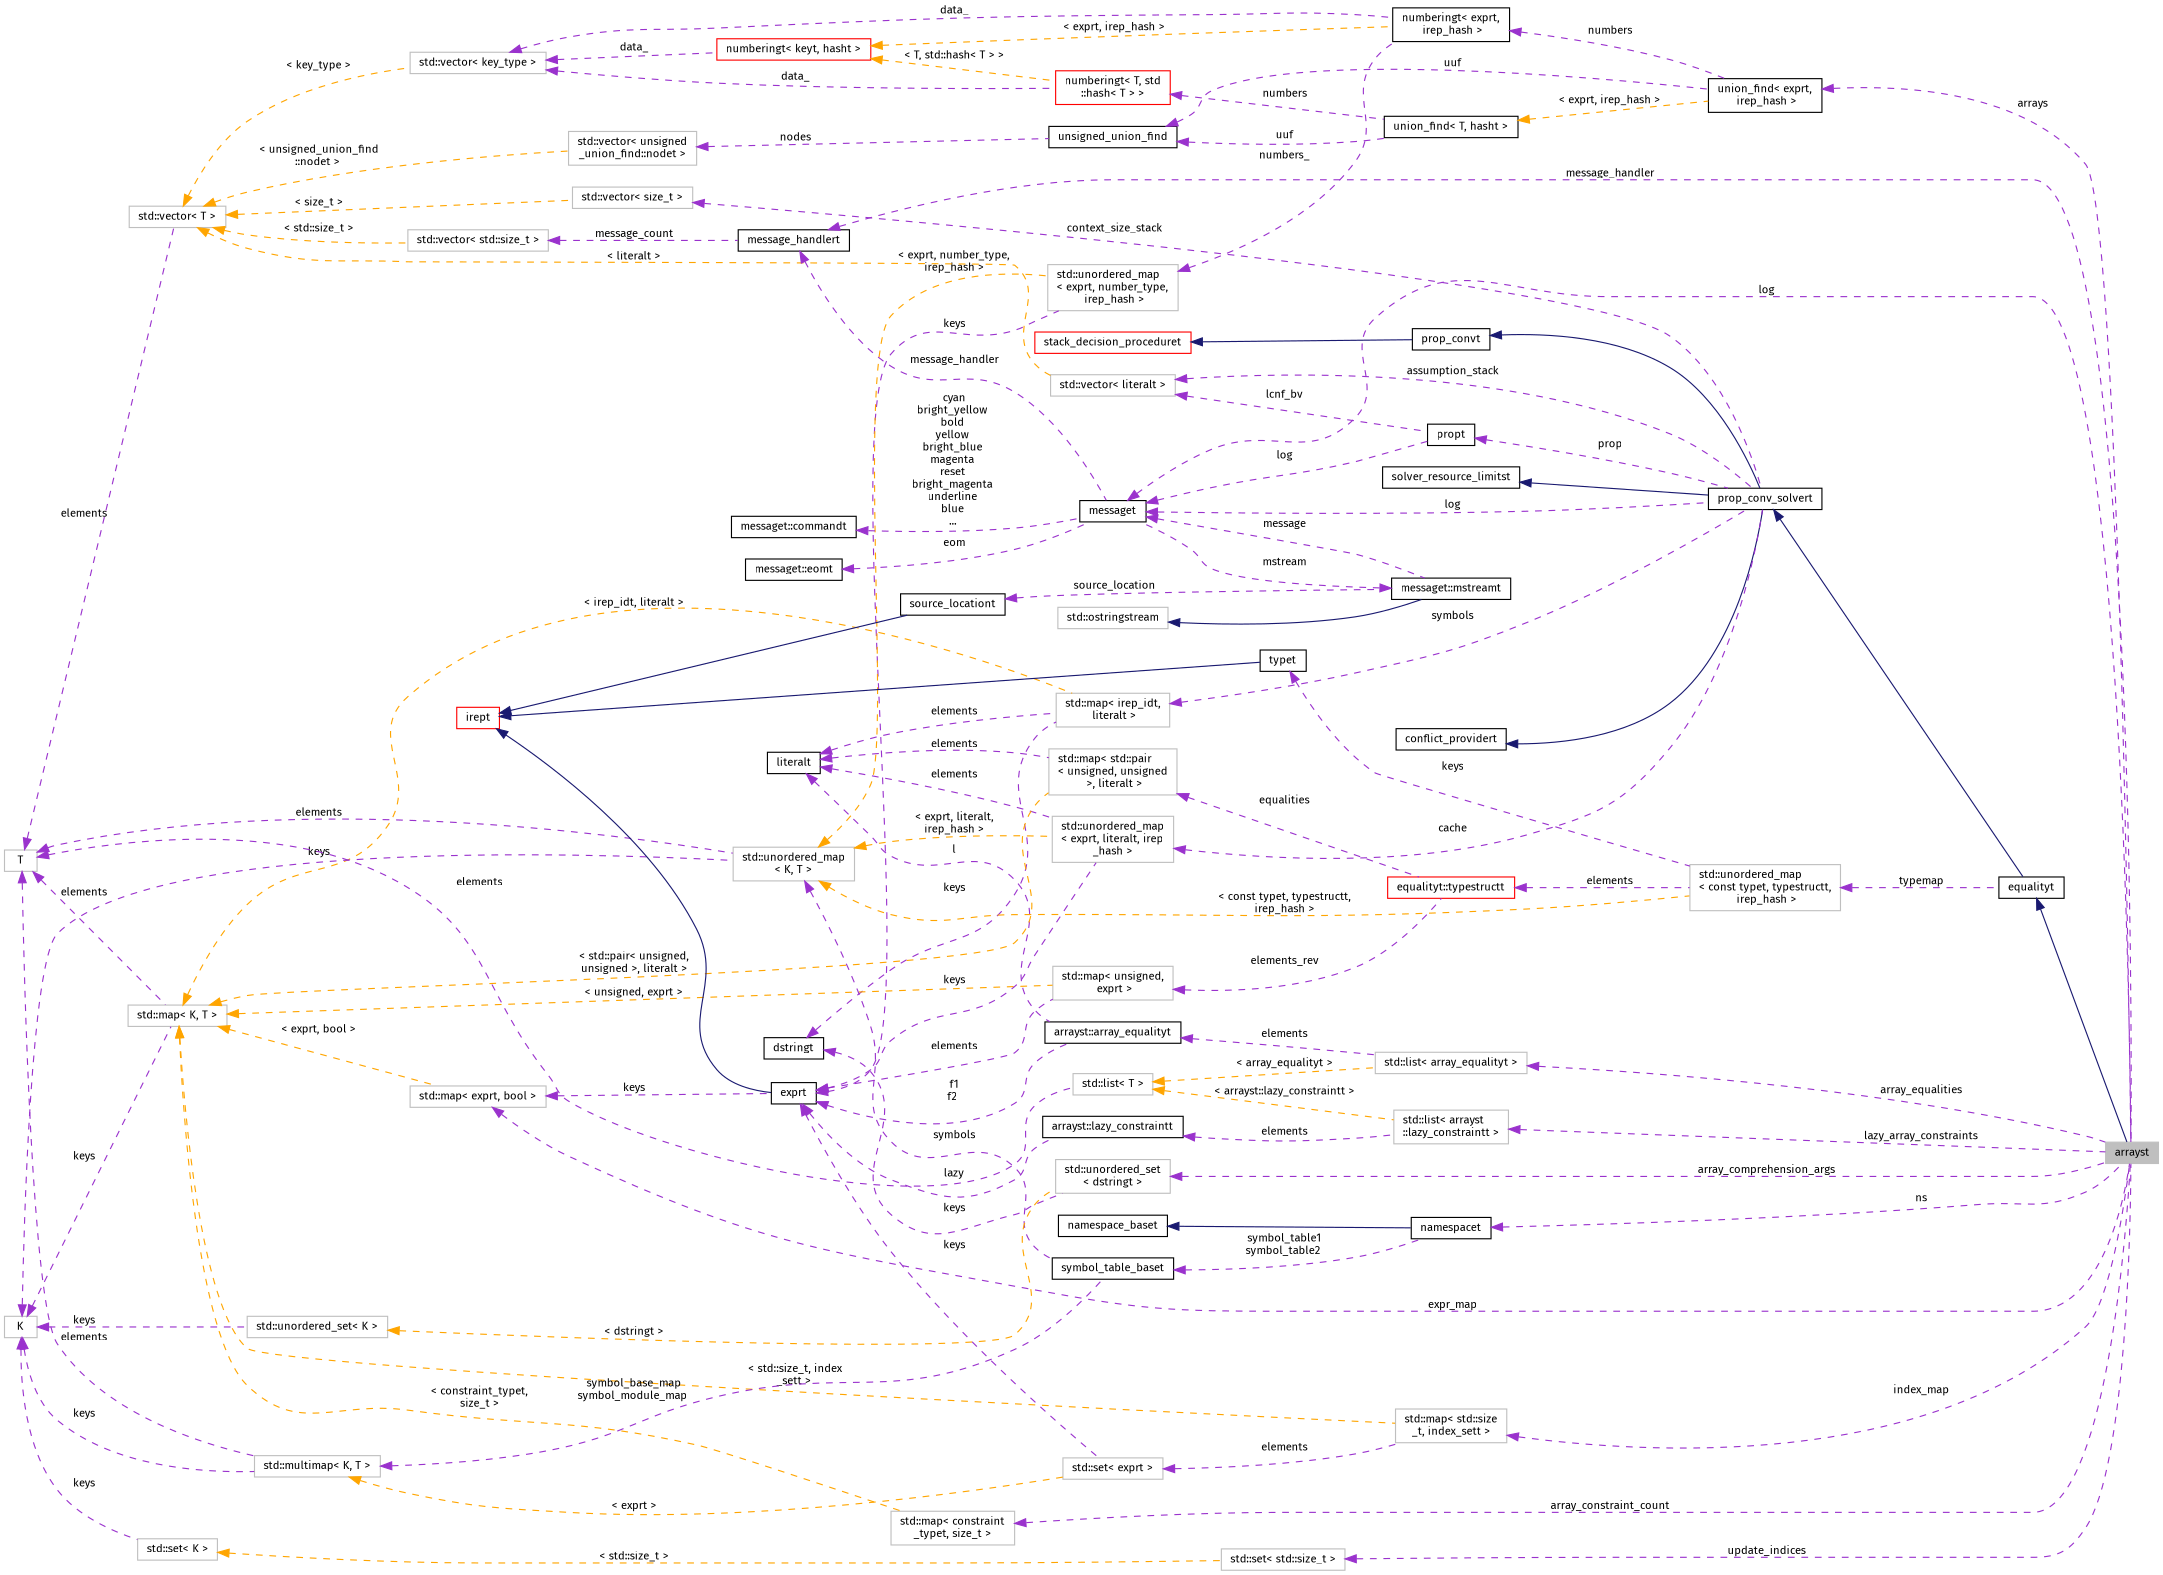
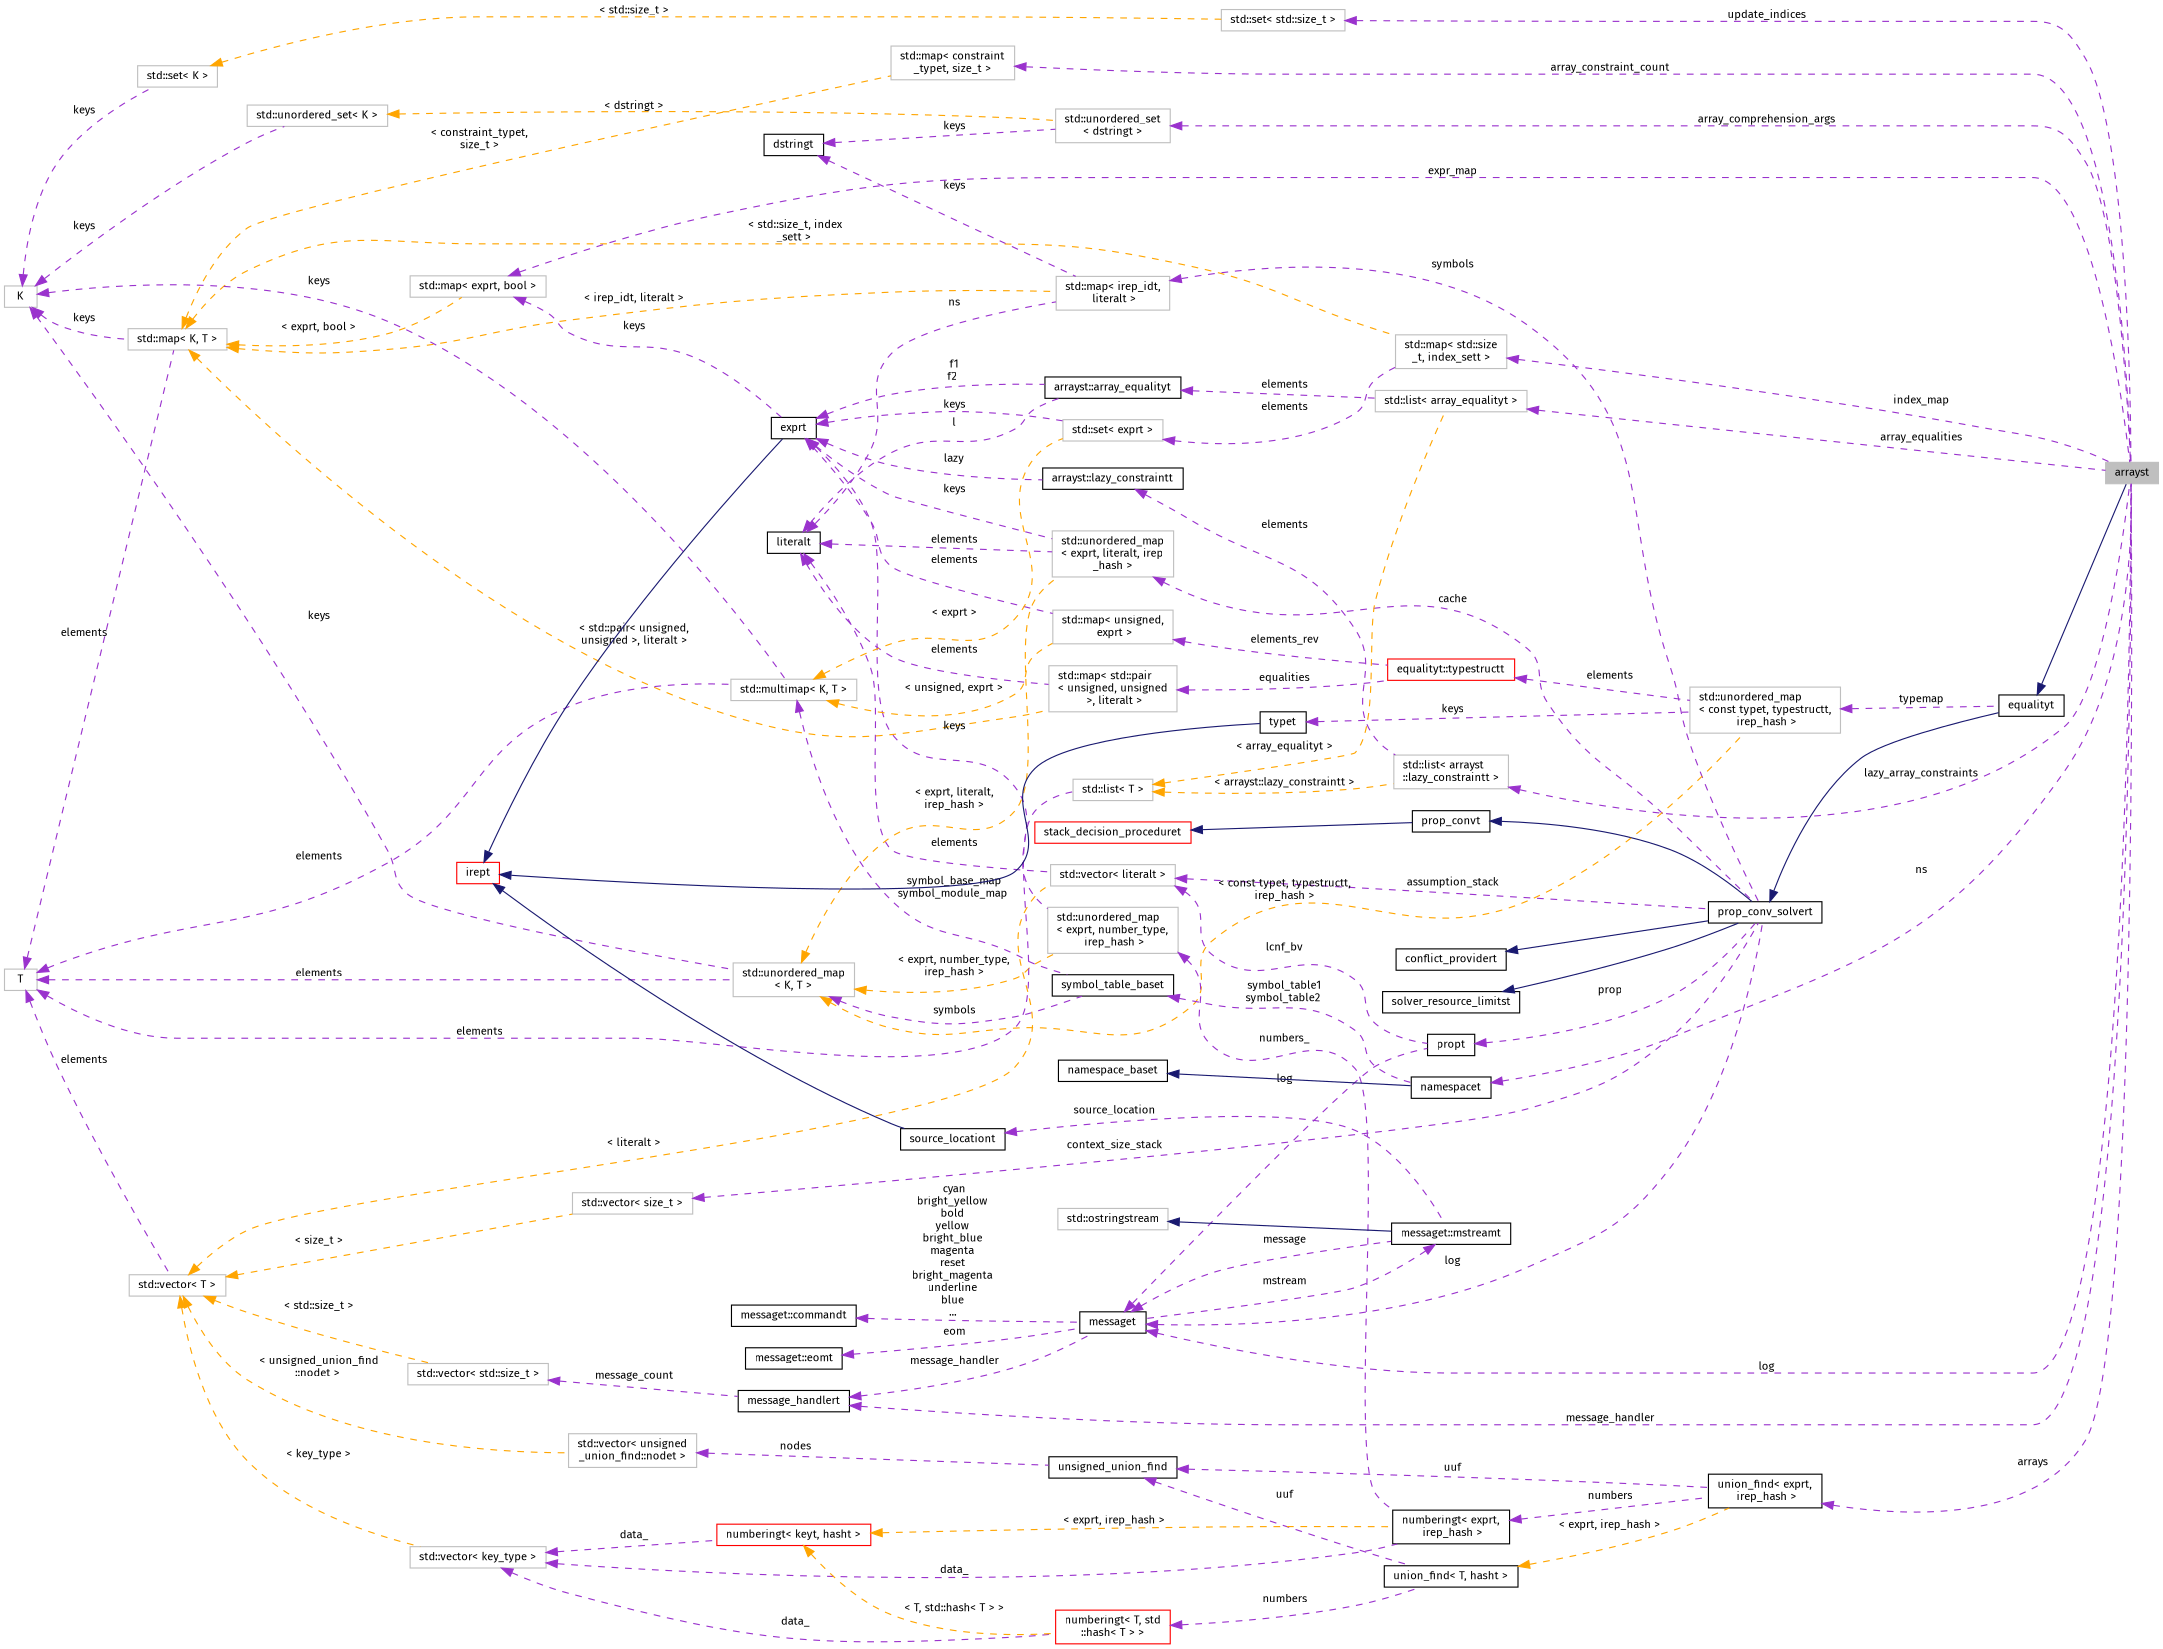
(953, 712) -> (953, 303)
none -> (875, 780)
(646, 999) -> (961, 713)
